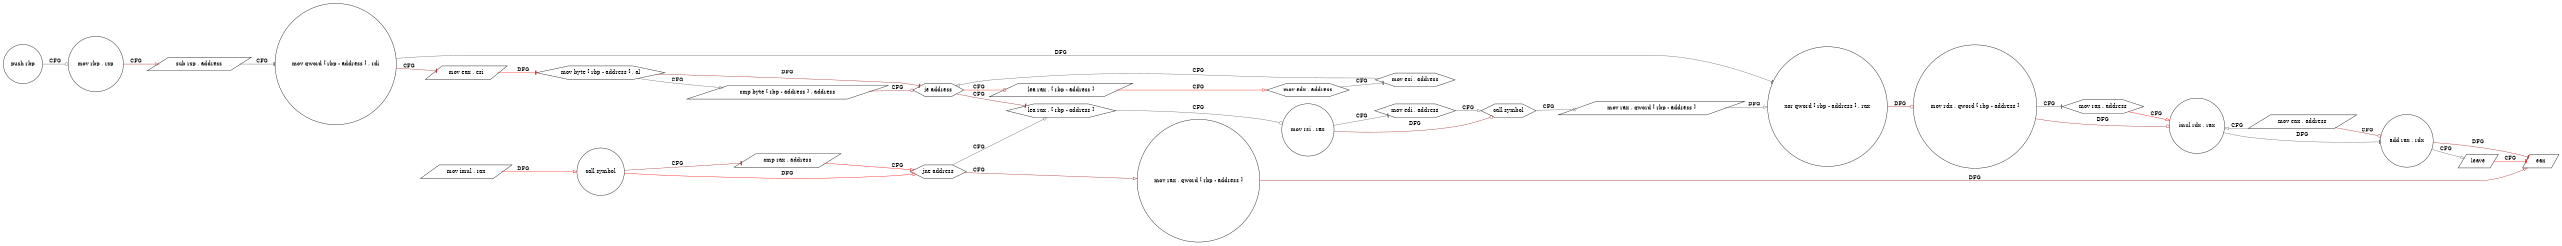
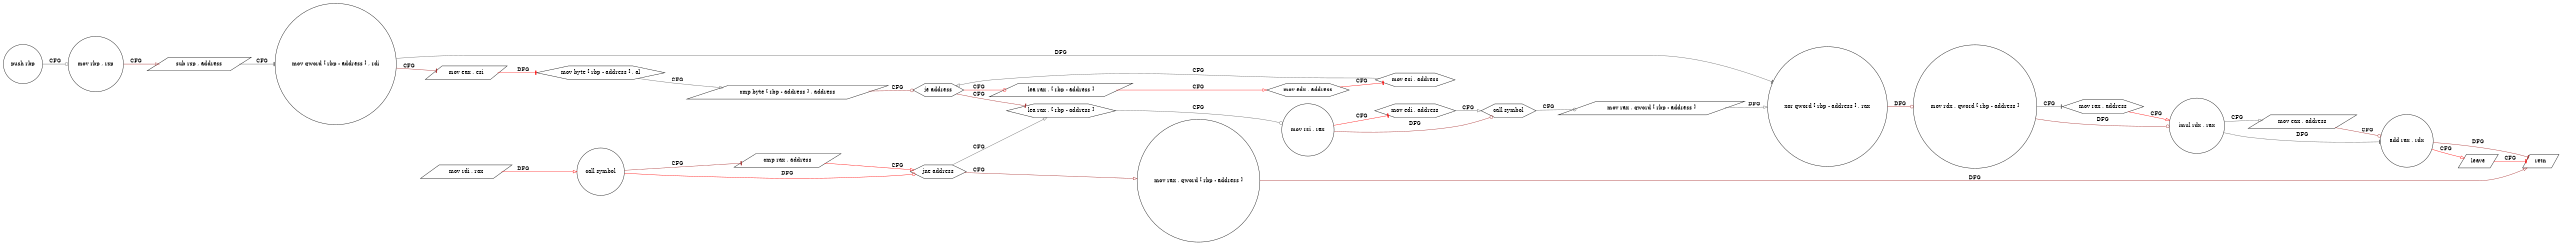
(788, 78) -> none
(1361, 85) -> (1361, 85)
(1360, 121) -> (1360, 121)
(2239, 129) -> (2242, 121)
(2446, 153) -> (2446, 153)
(2541, 161) -> (2541, 161)
(466, 172) -> (466, 172)
